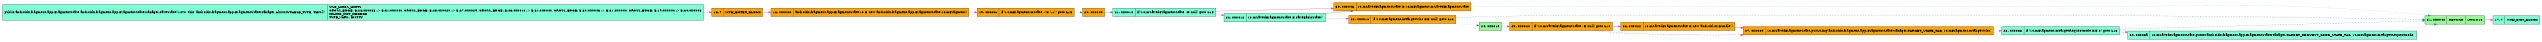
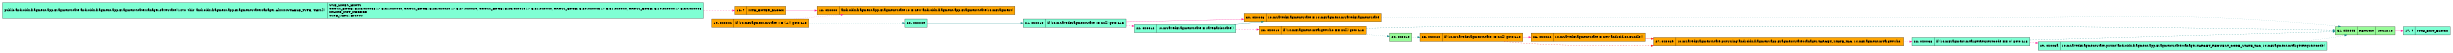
(972, 12) -> (818, 17)
(1094, 12) -> (916, 23)
